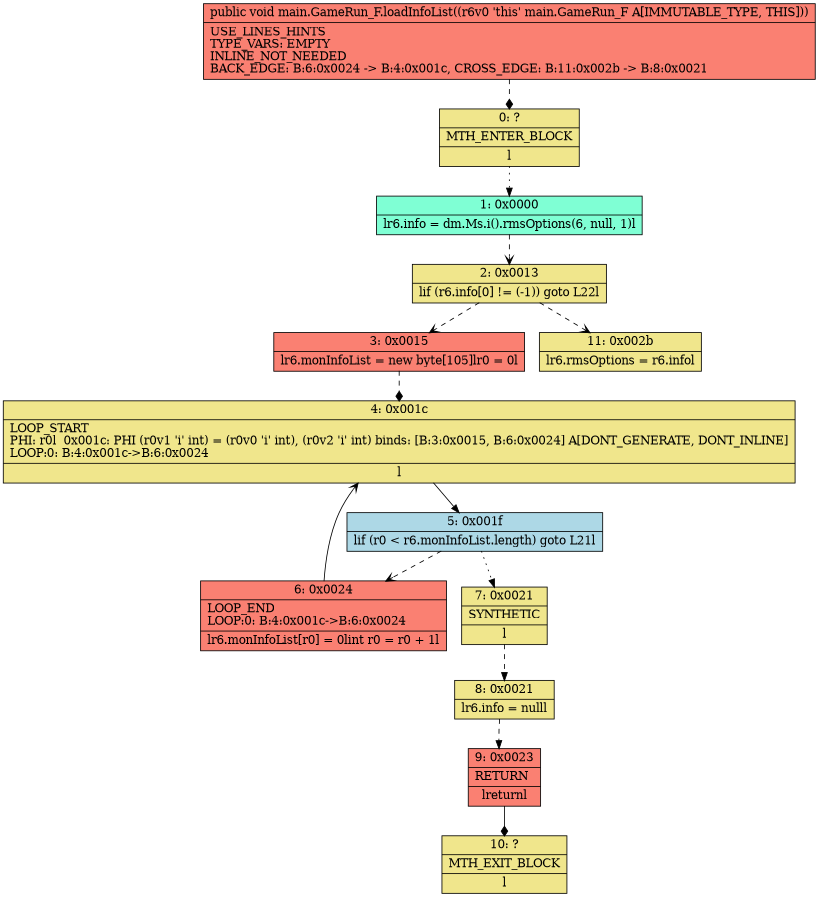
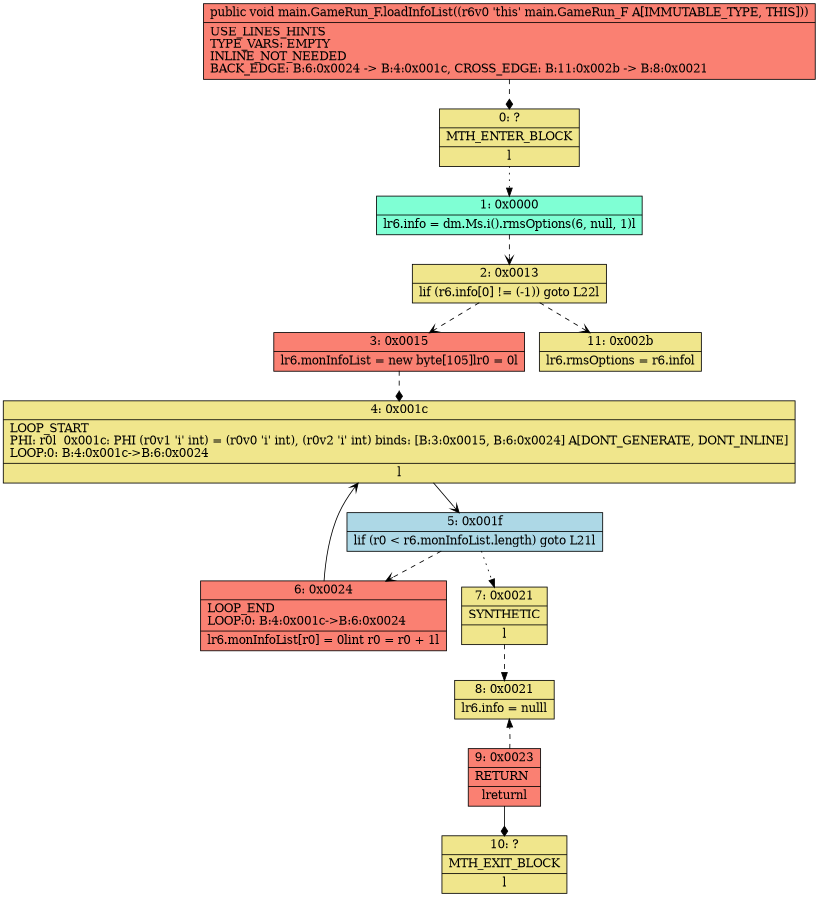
(444, 495) -> (444, 495)
(499, 730) -> (510, 738)
